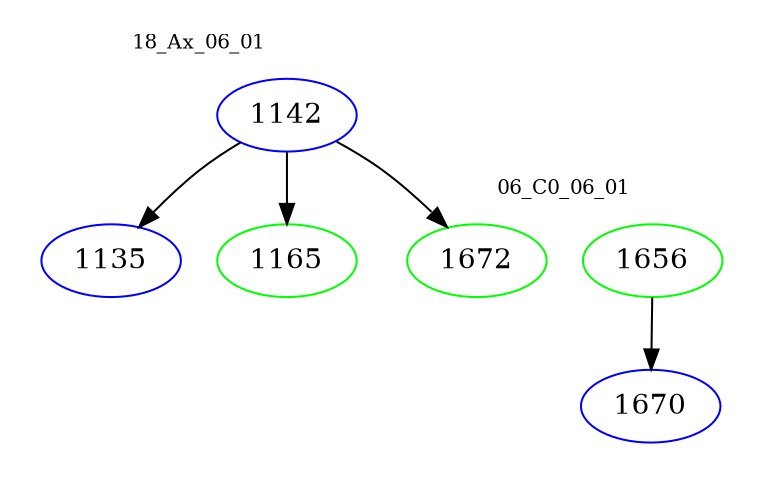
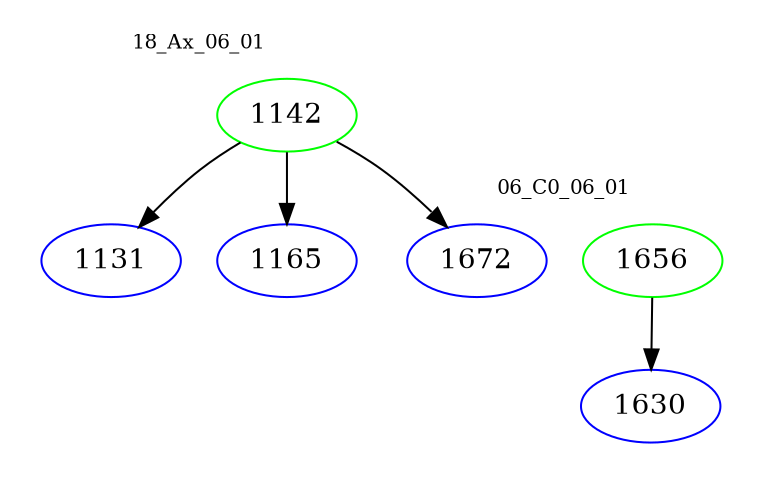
(287, 115) -> (287, 115)
(111, 261) -> (111, 261)
(287, 261) -> (287, 261)
(477, 261) -> (477, 261)
(651, 406) -> (651, 406)
